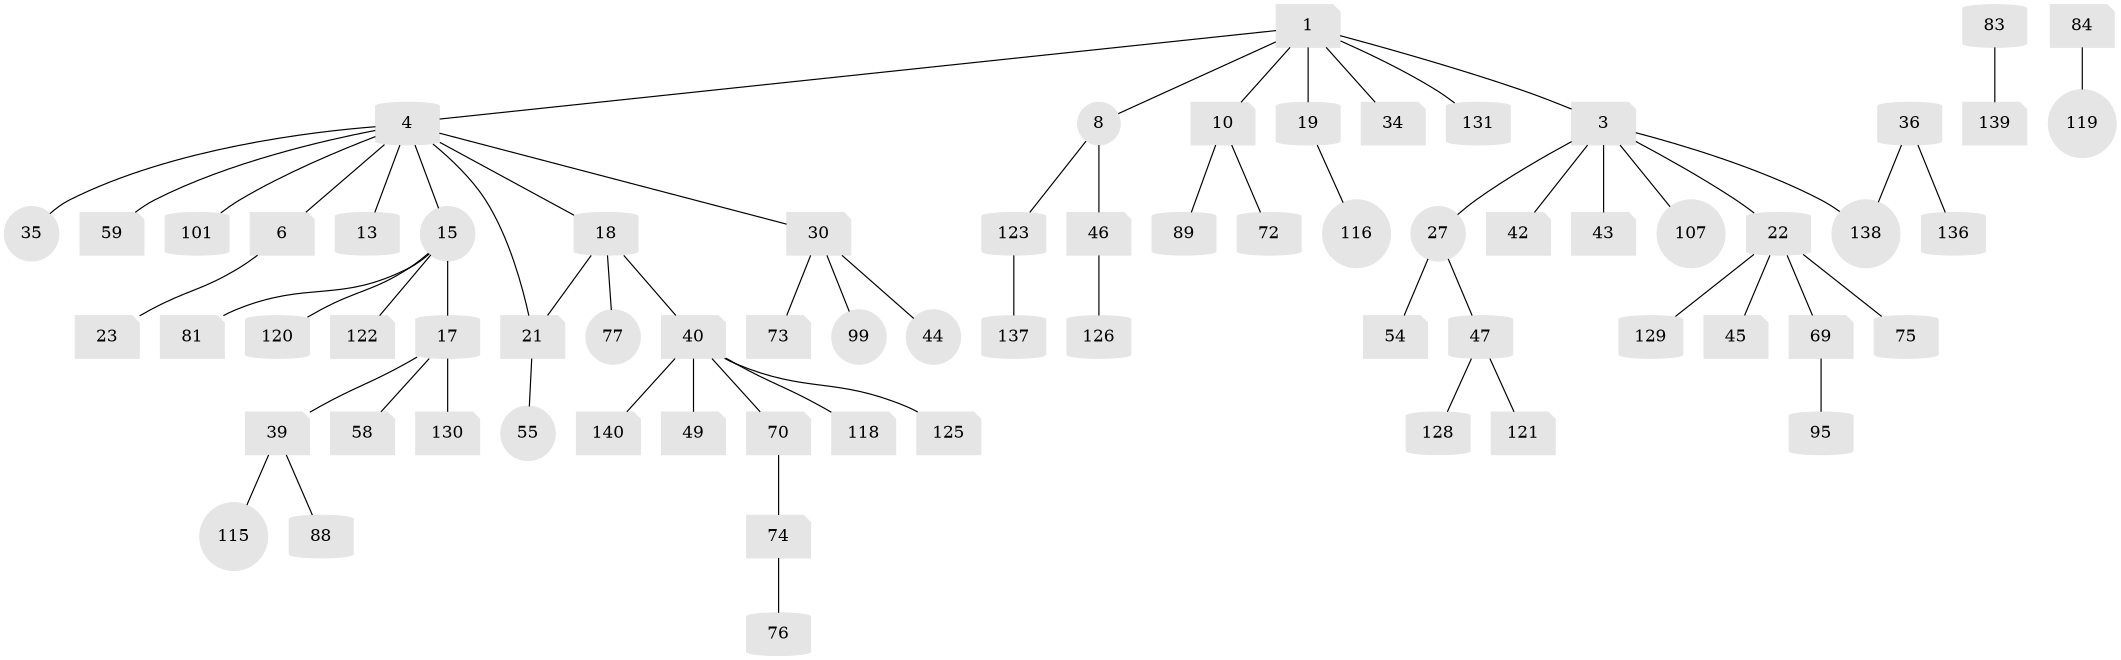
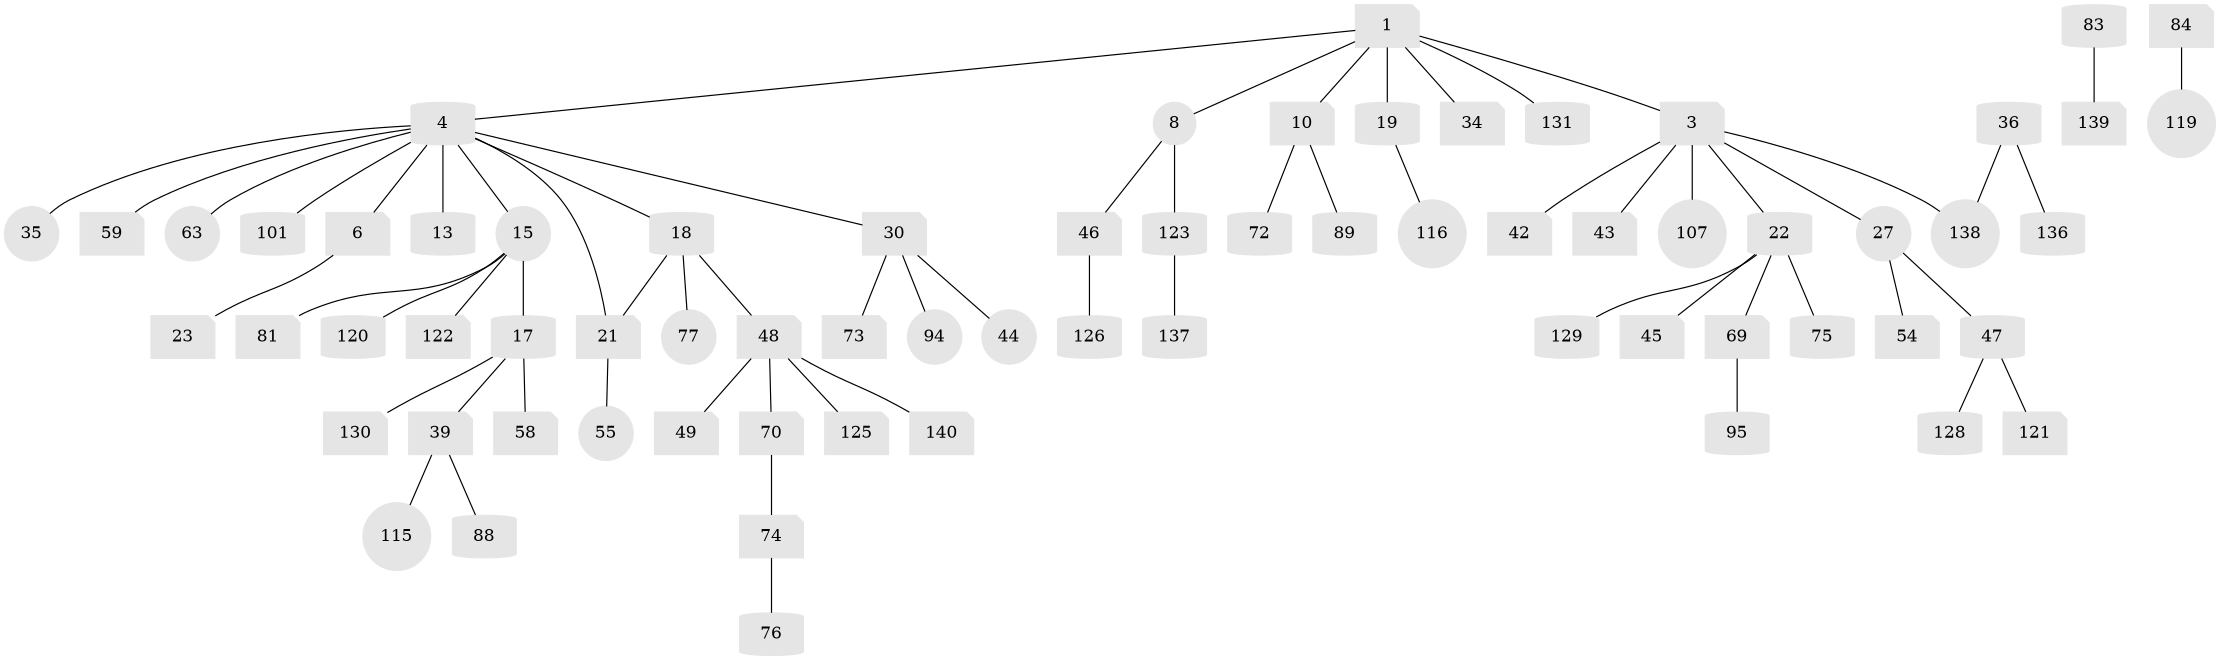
none -> (192, 234)
(694, 337) -> (769, 337)
(859, 337) -> (935, 337)
(864, 433) -> none
